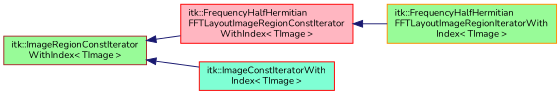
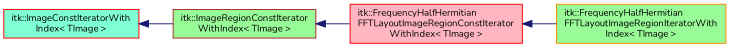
(178, 64) -> (161, 24)
